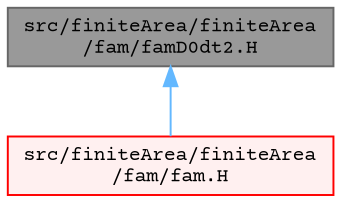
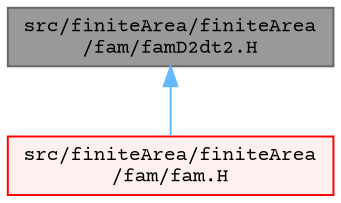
(171, 37) -> (171, 37)
